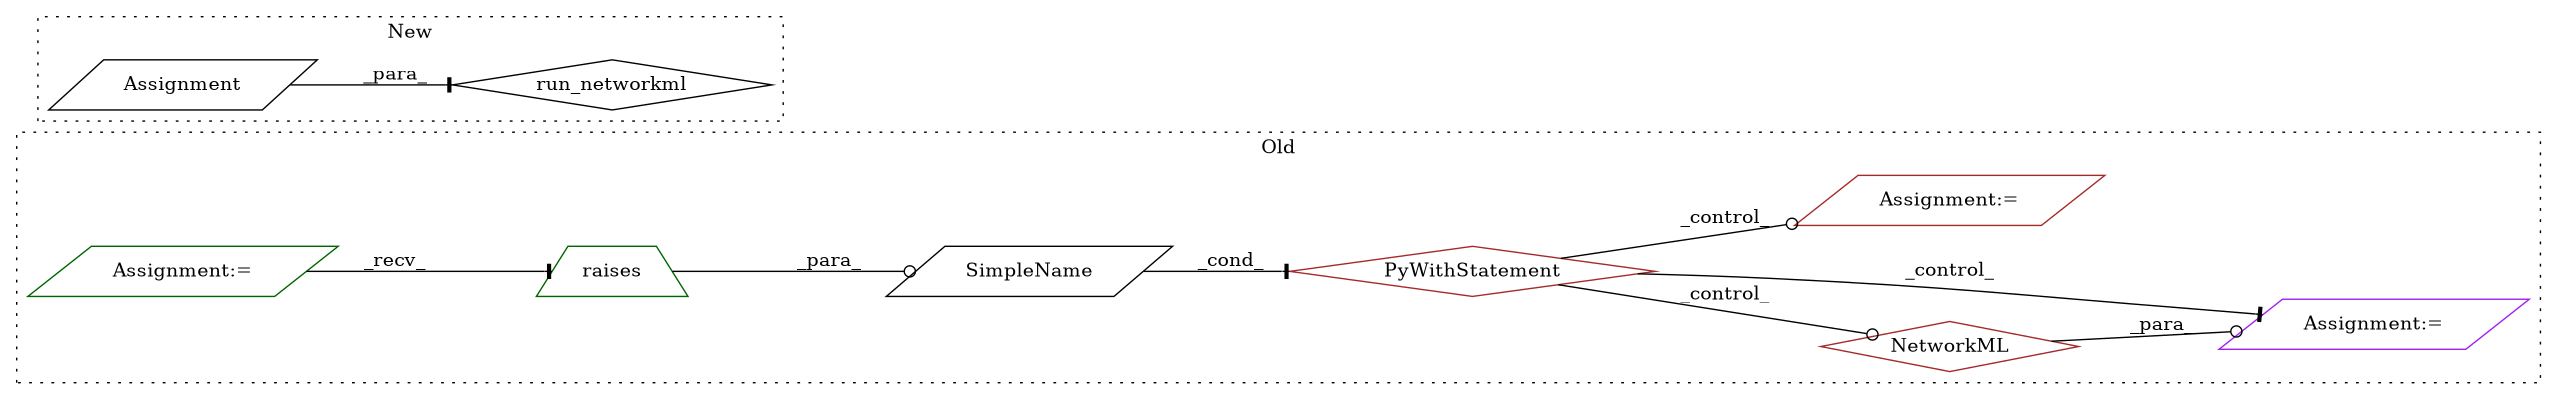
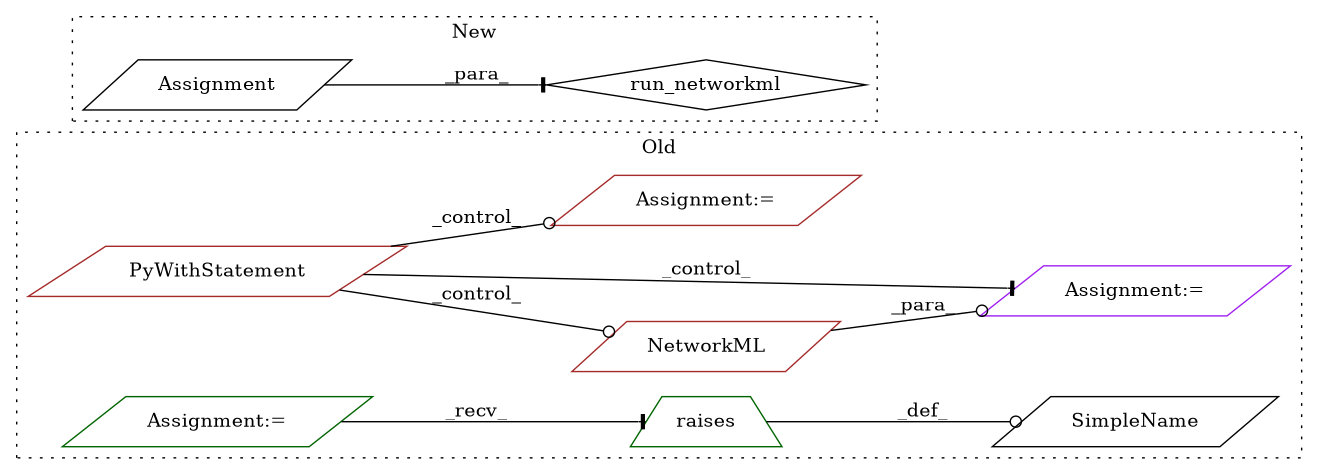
(829, 261) -> (923, 411)
(1213, 271) -> none
(1473, 271) -> (217, 271)
(1950, 347) -> (706, 347)
